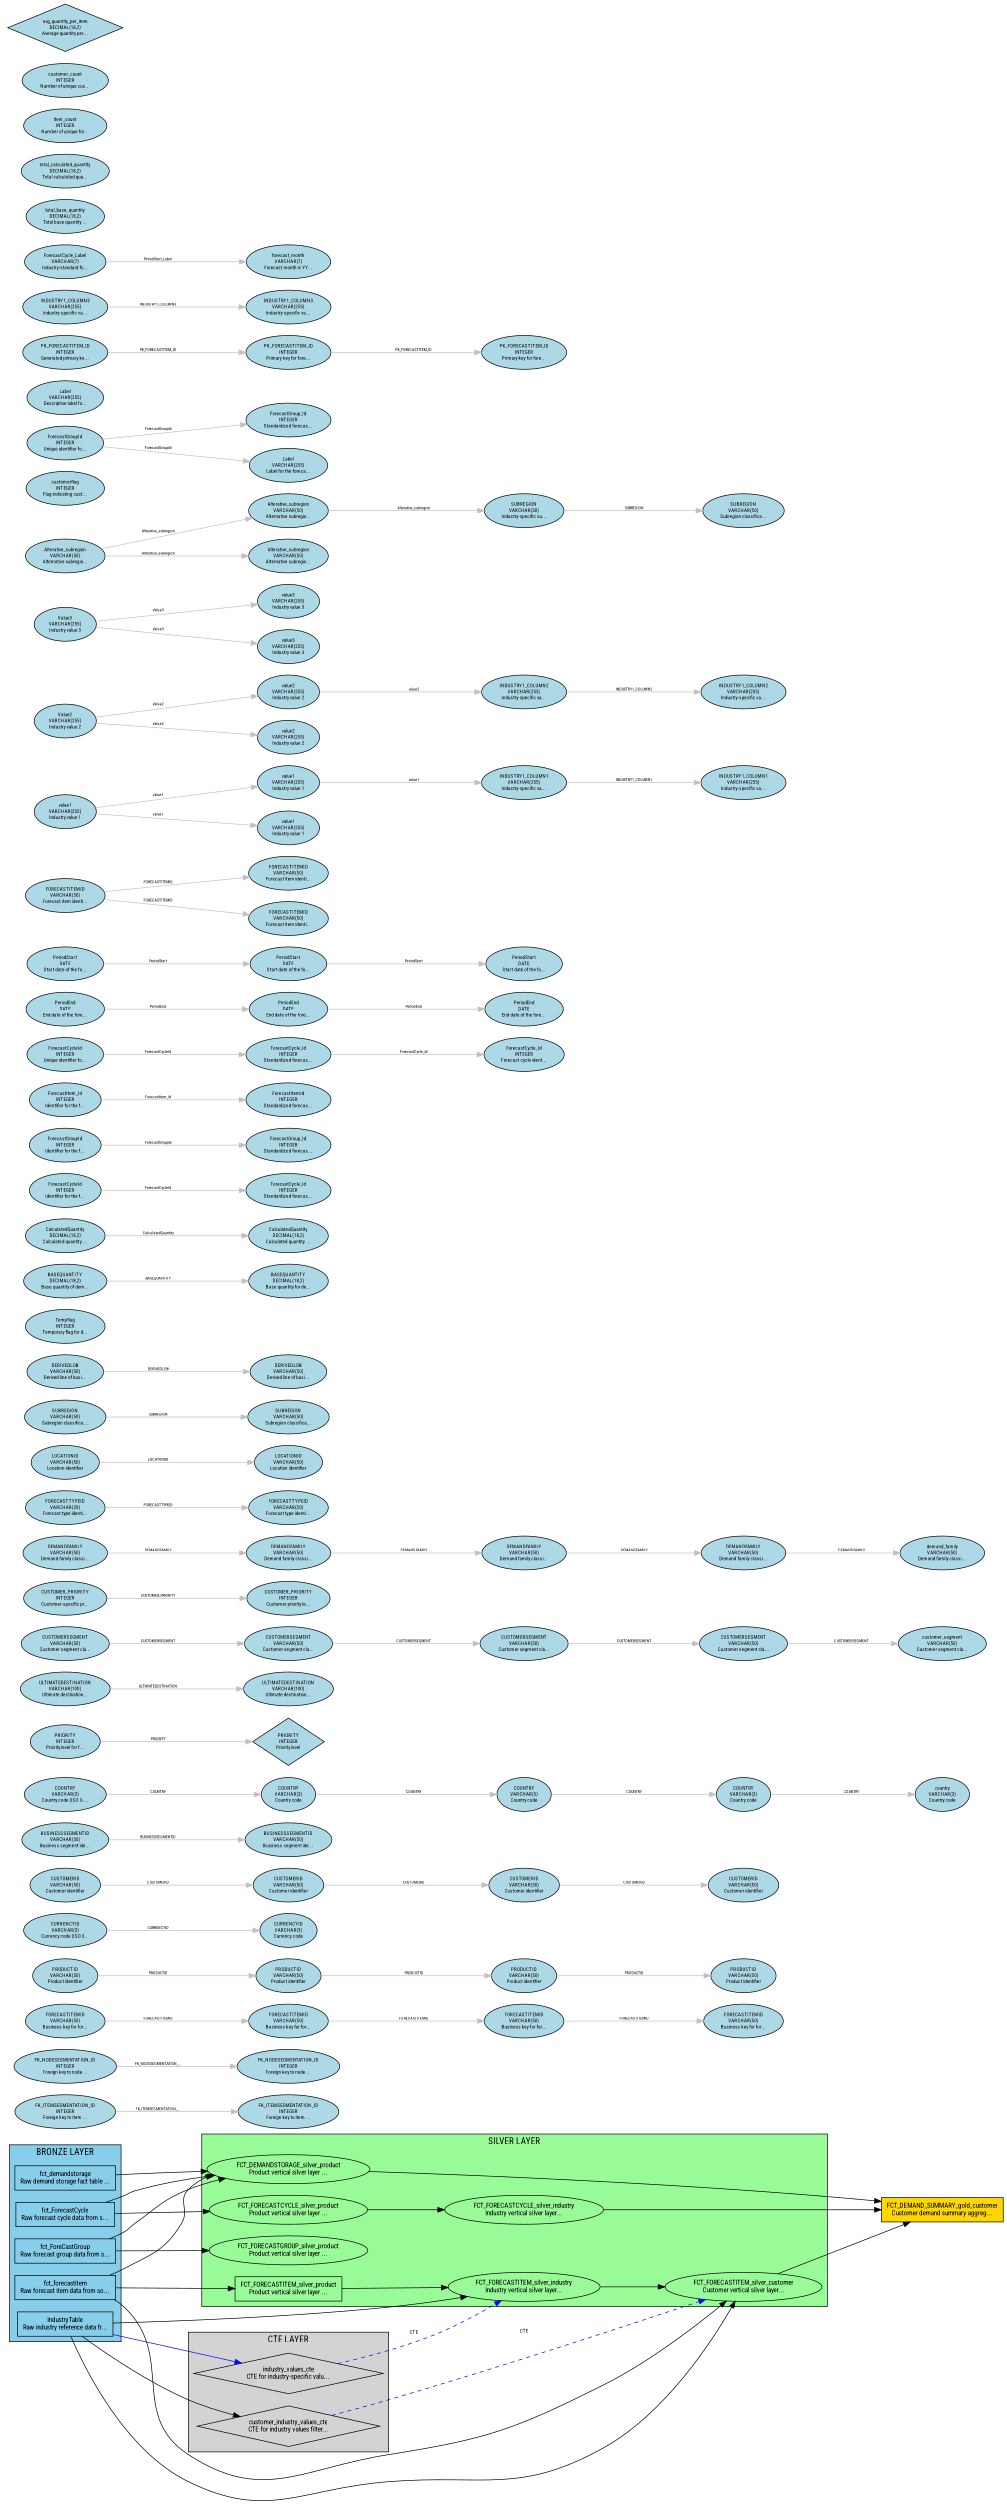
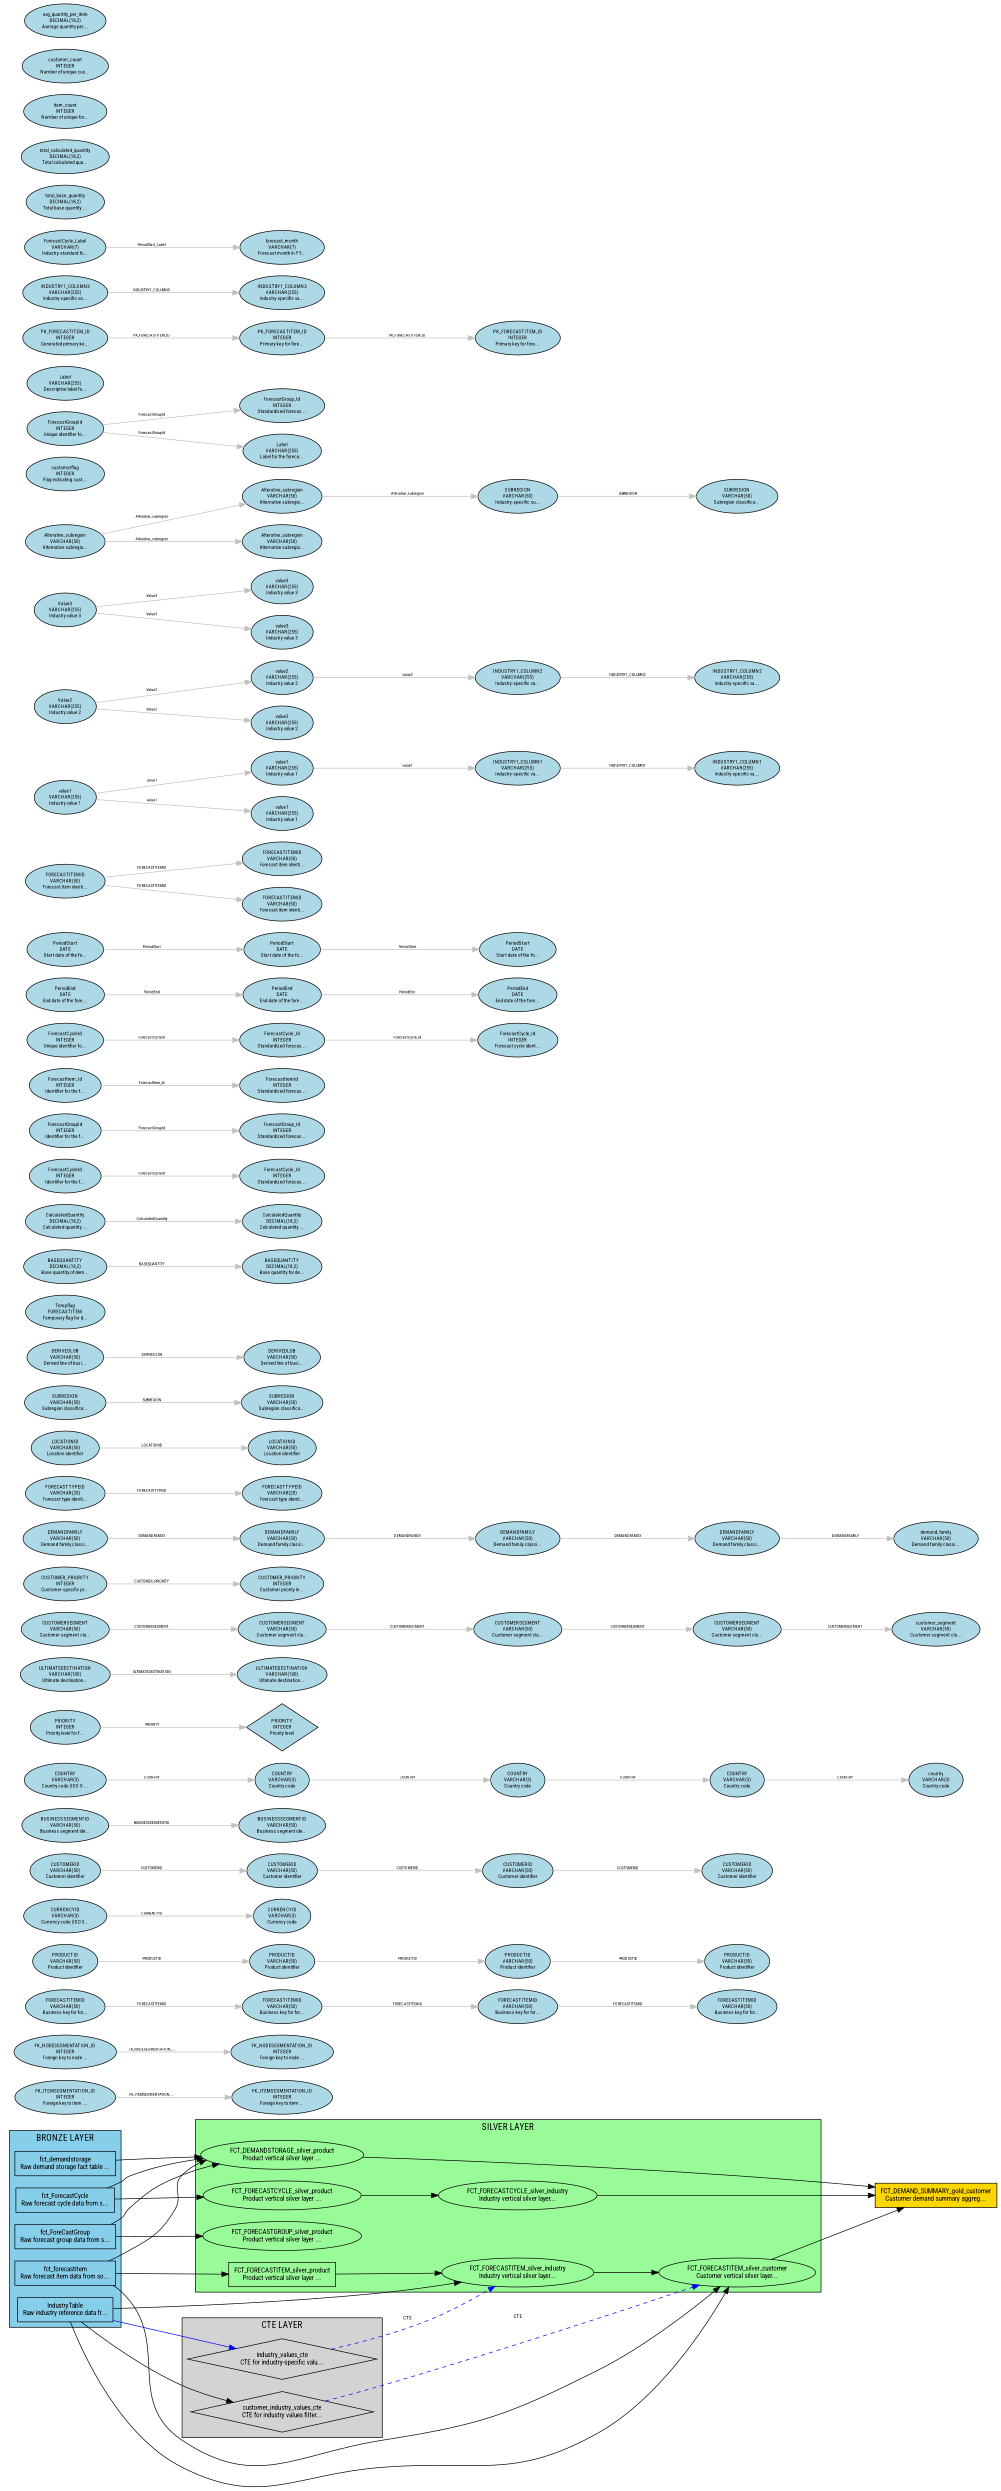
(65, 28) -> (65, 21)
(65, 1326) -> (65, 1312)
